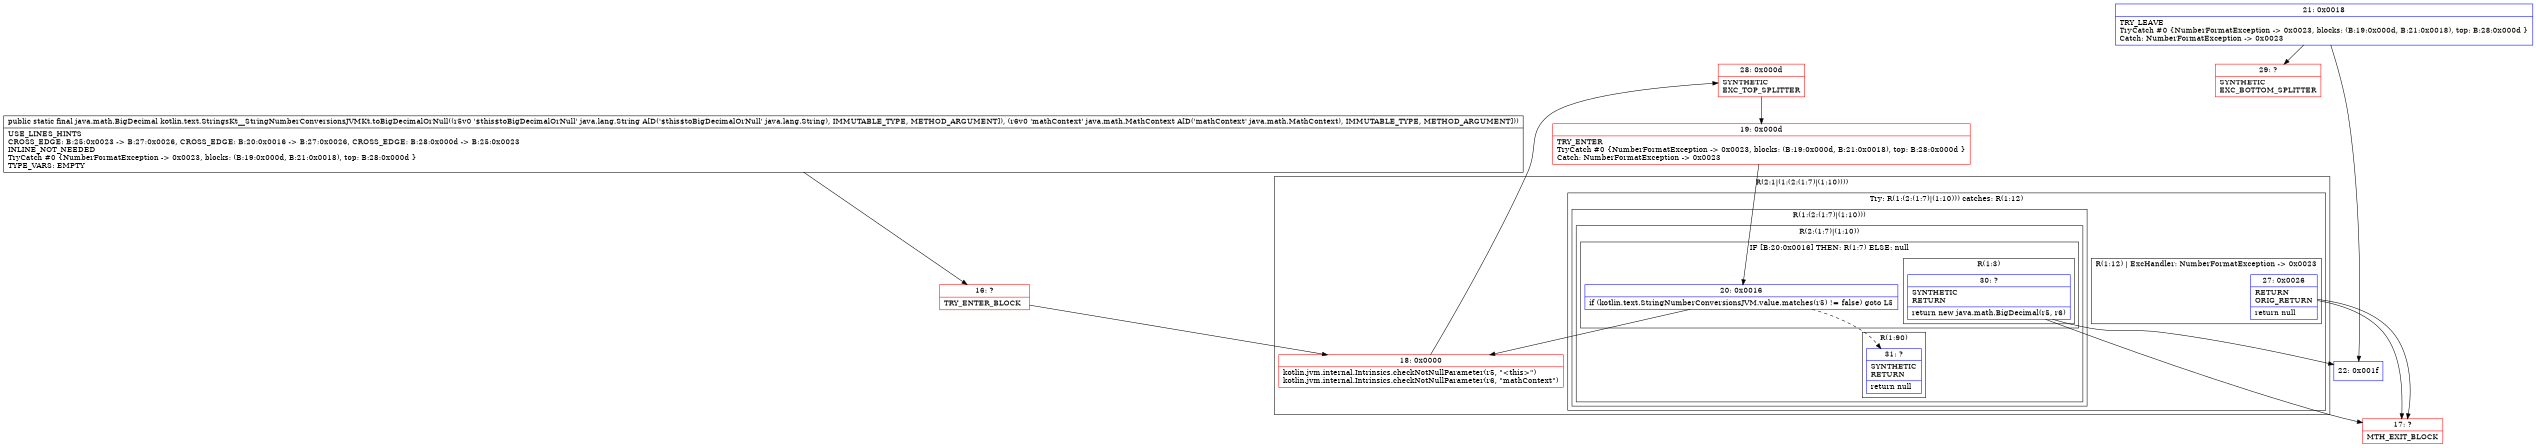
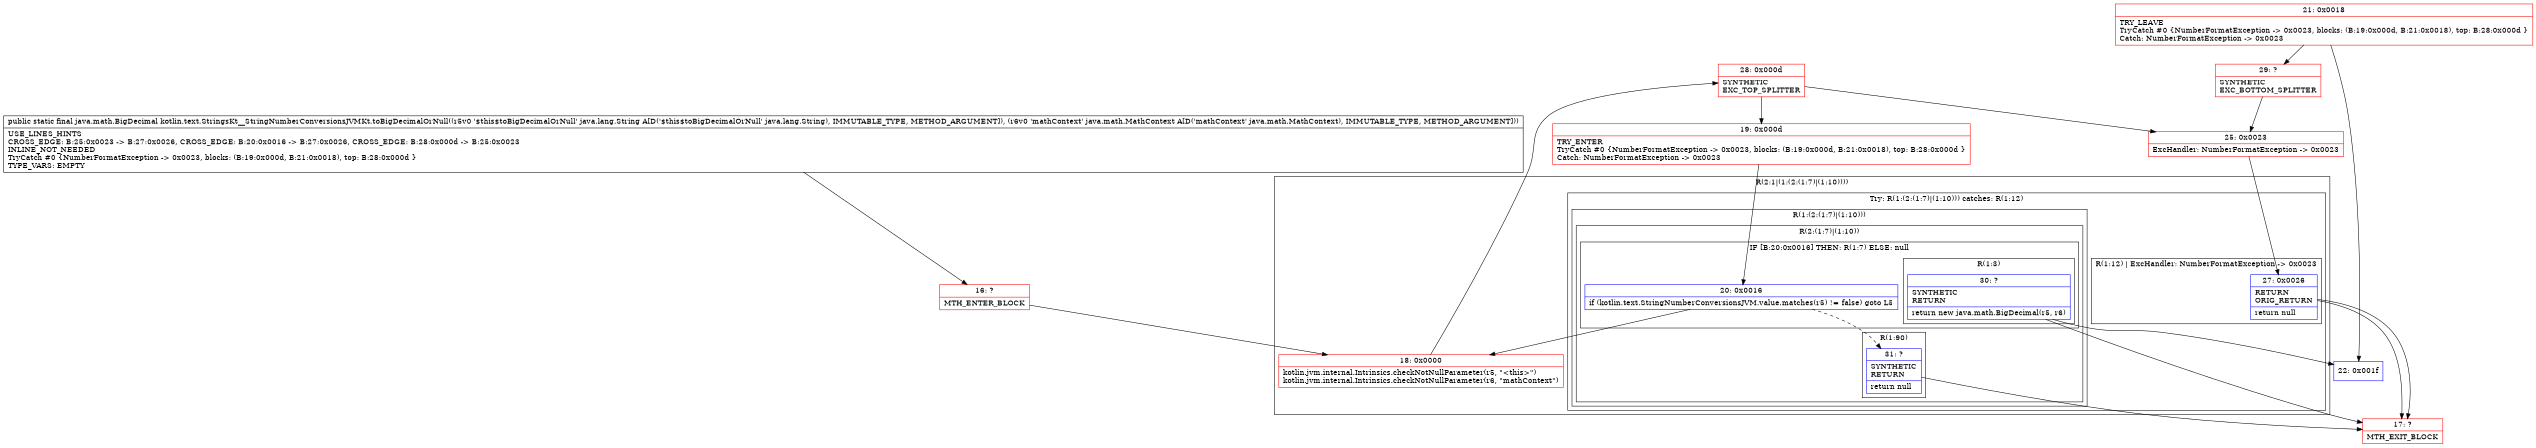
(2324, 25) -> (2324, 25)
none -> (2246, 144)
(982, 303) -> (985, 303)
none -> (2182, 418)
